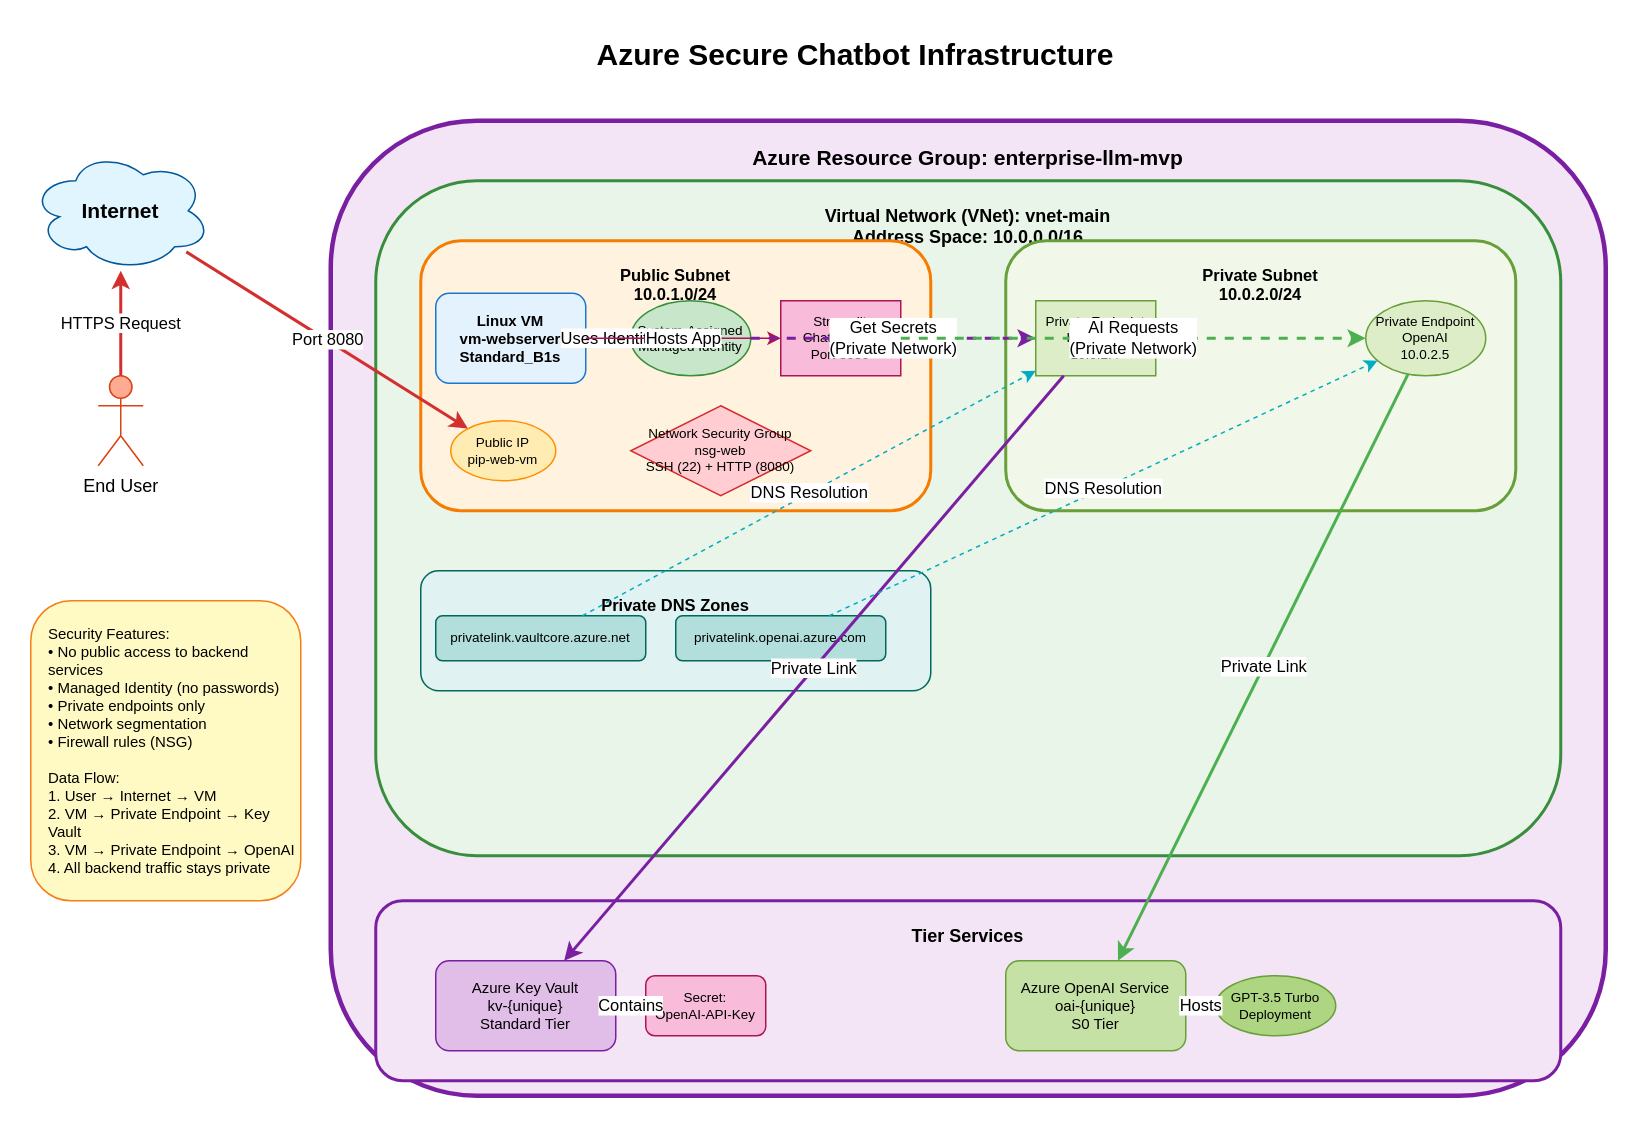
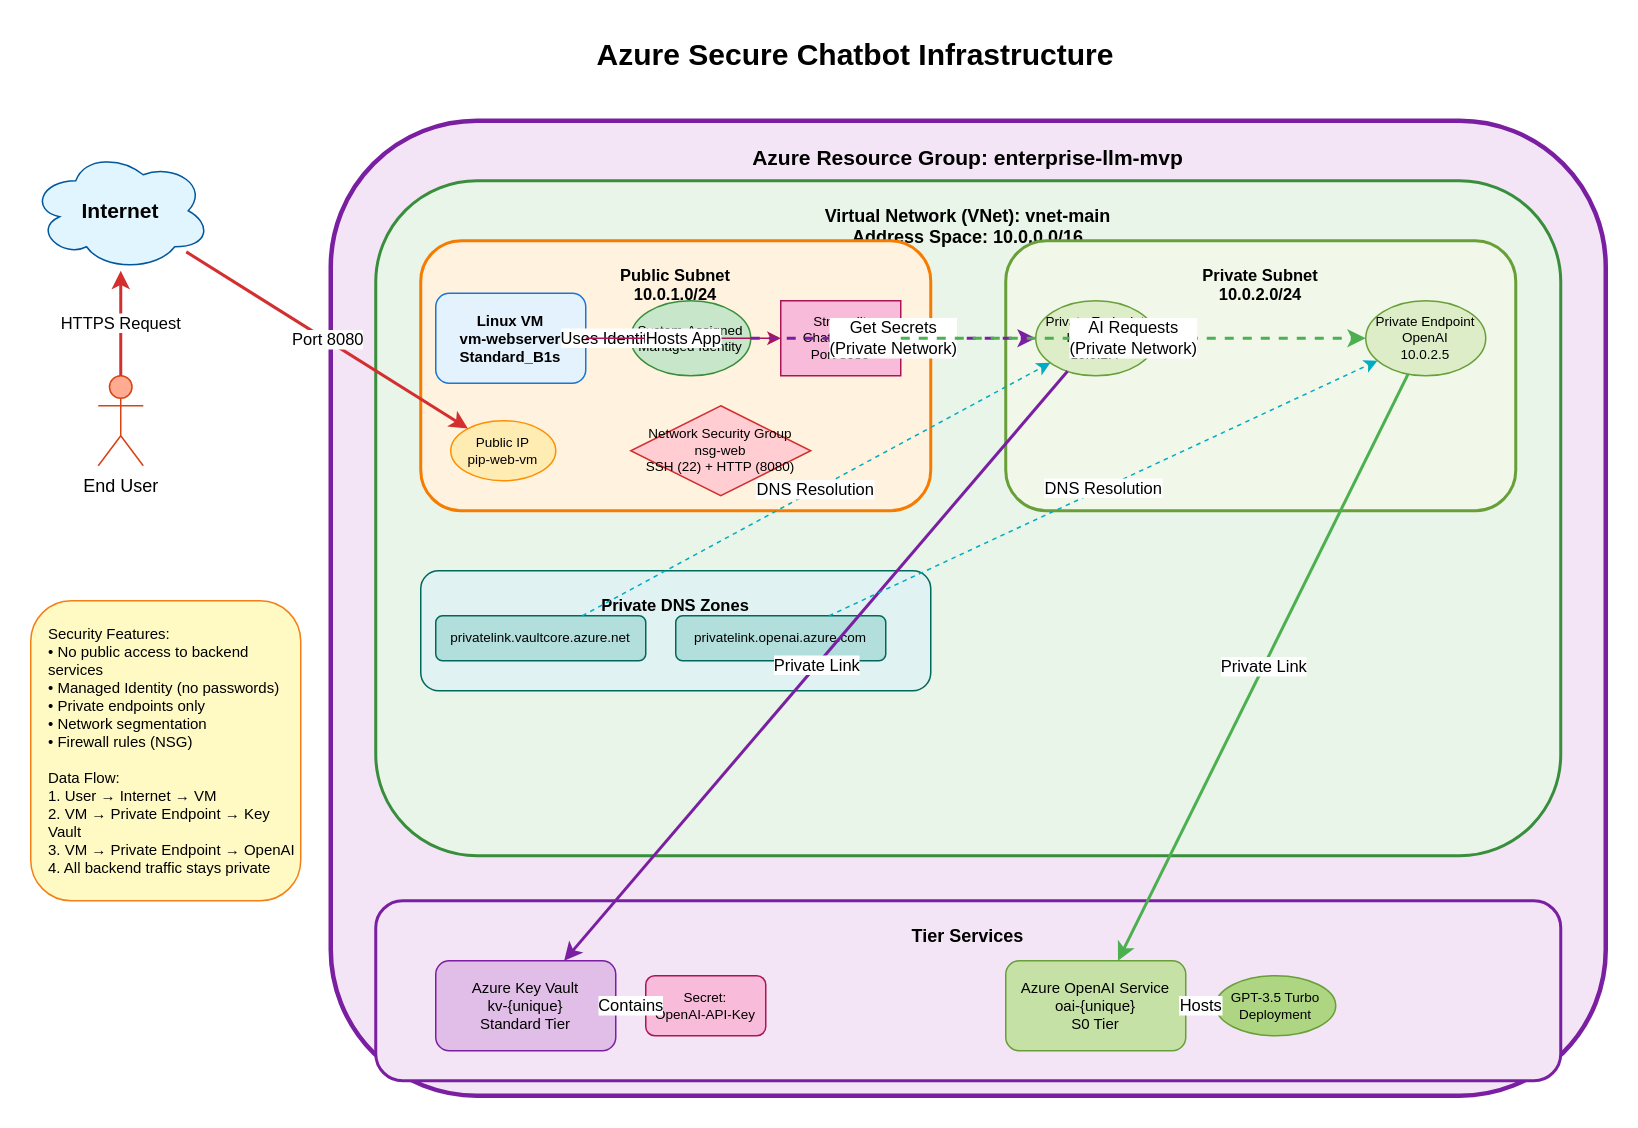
(1096, 338) -> (1096, 338)
